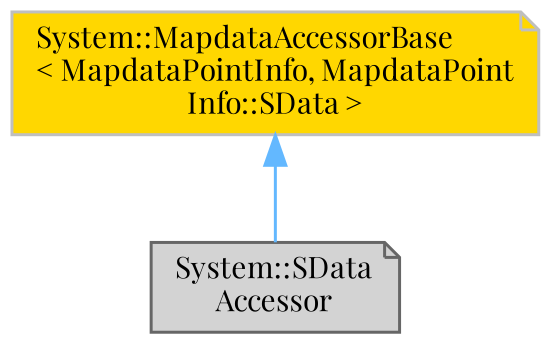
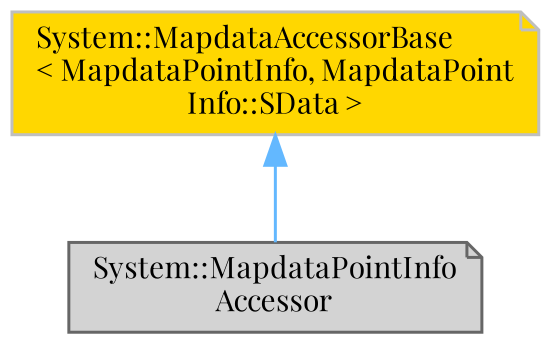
(275, 287) -> (275, 287)
